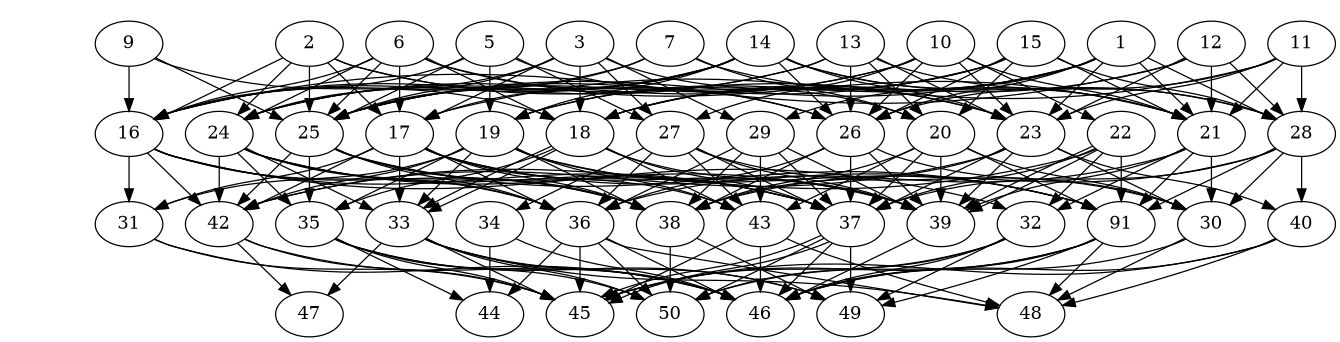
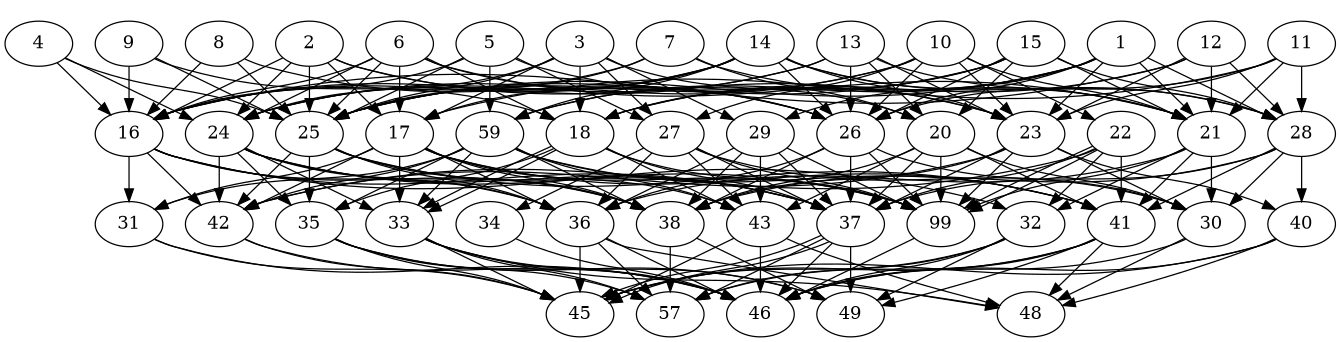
none -> (39, 44)
none -> (219, 44)
(490, 134) -> (490, 134)
(941, 224) -> (941, 224)
(1121, 224) -> (1121, 224)
(309, 314) -> none
(490, 314) -> none
(670, 314) -> (670, 314)
